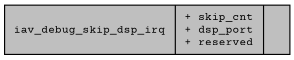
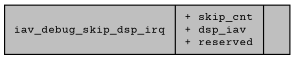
(219, 29) -> (216, 29)
